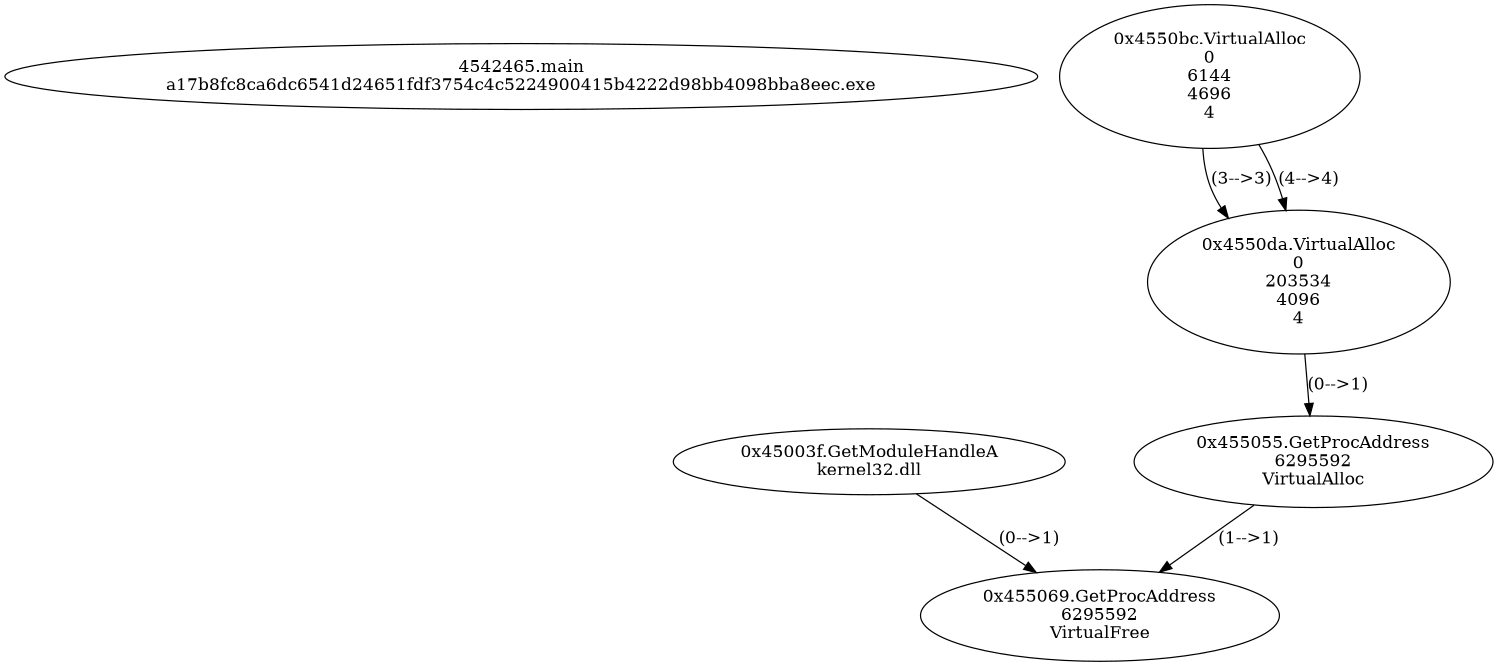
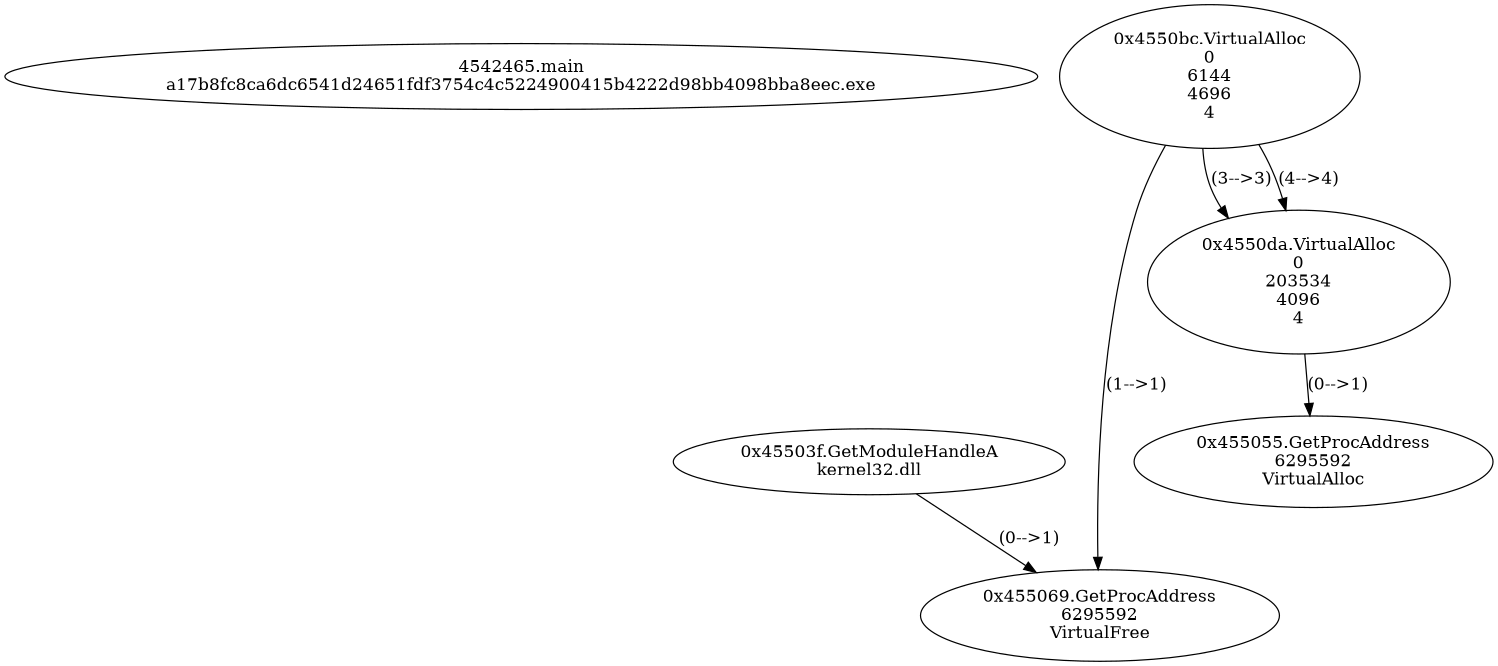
(869, 462) -> (869, 462)
(1212, 535) -> (1109, 347)
